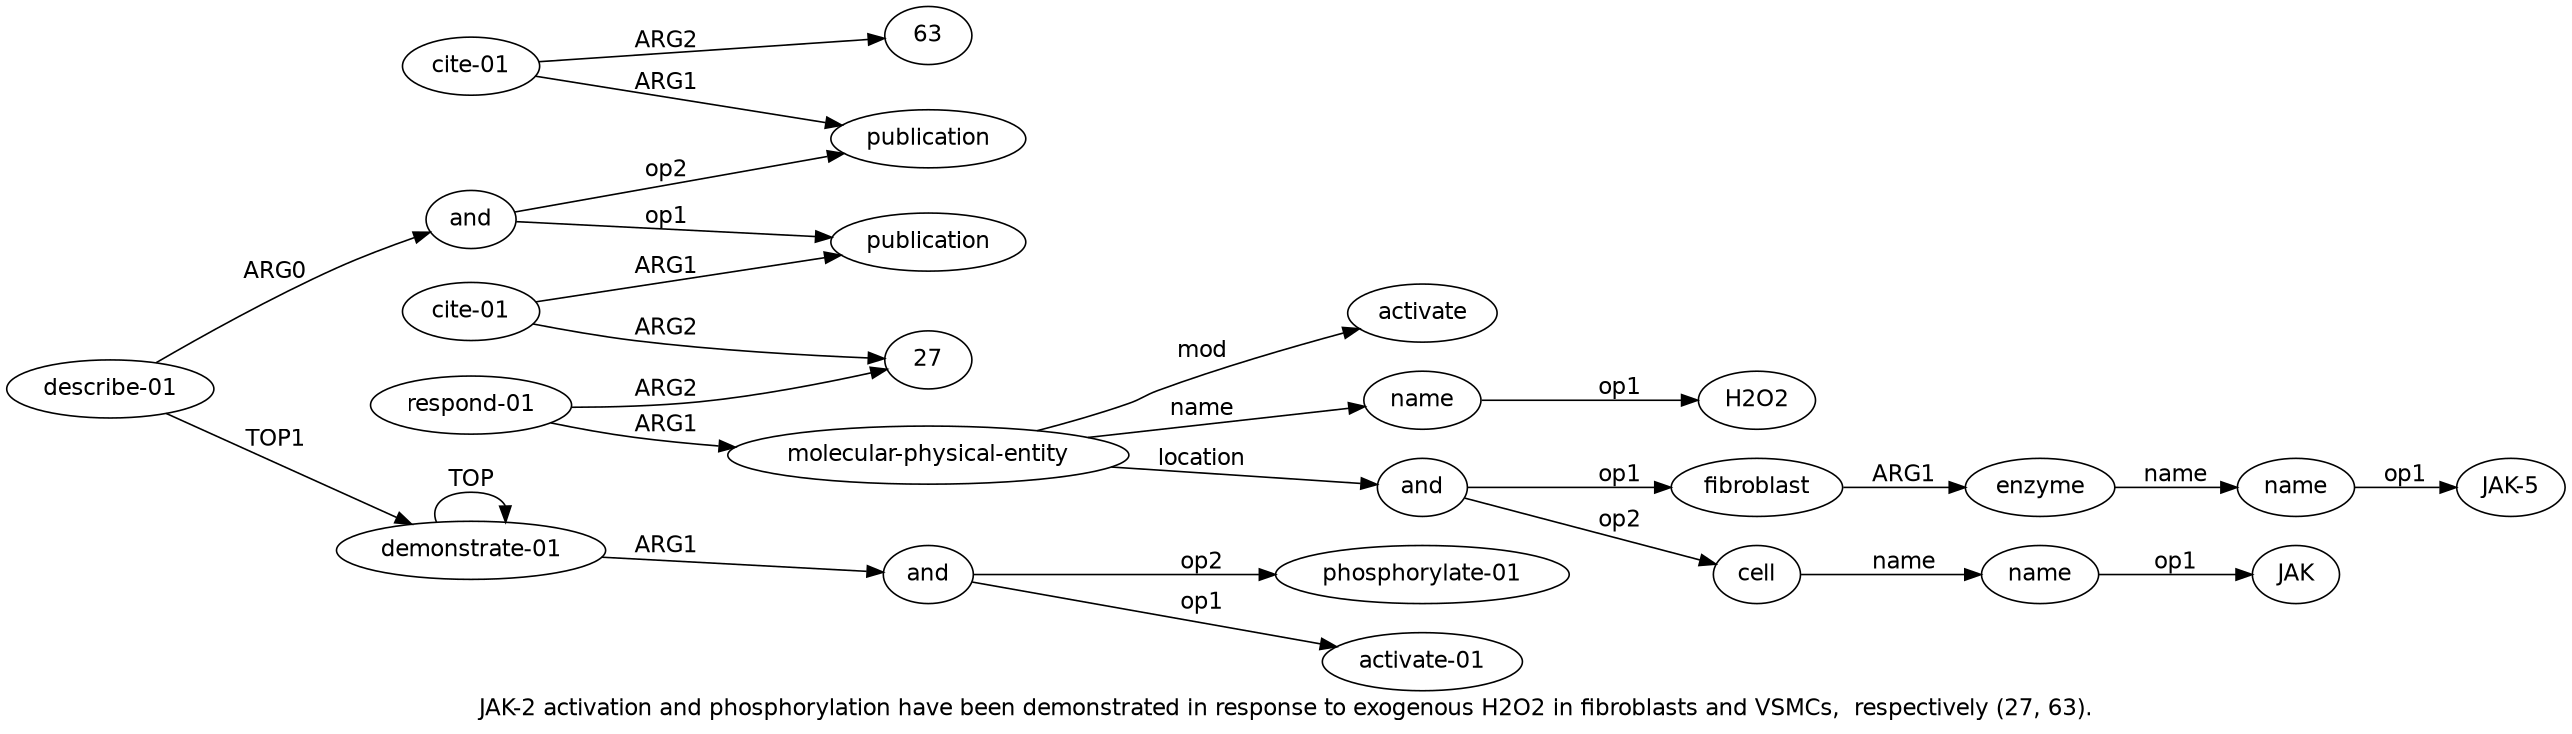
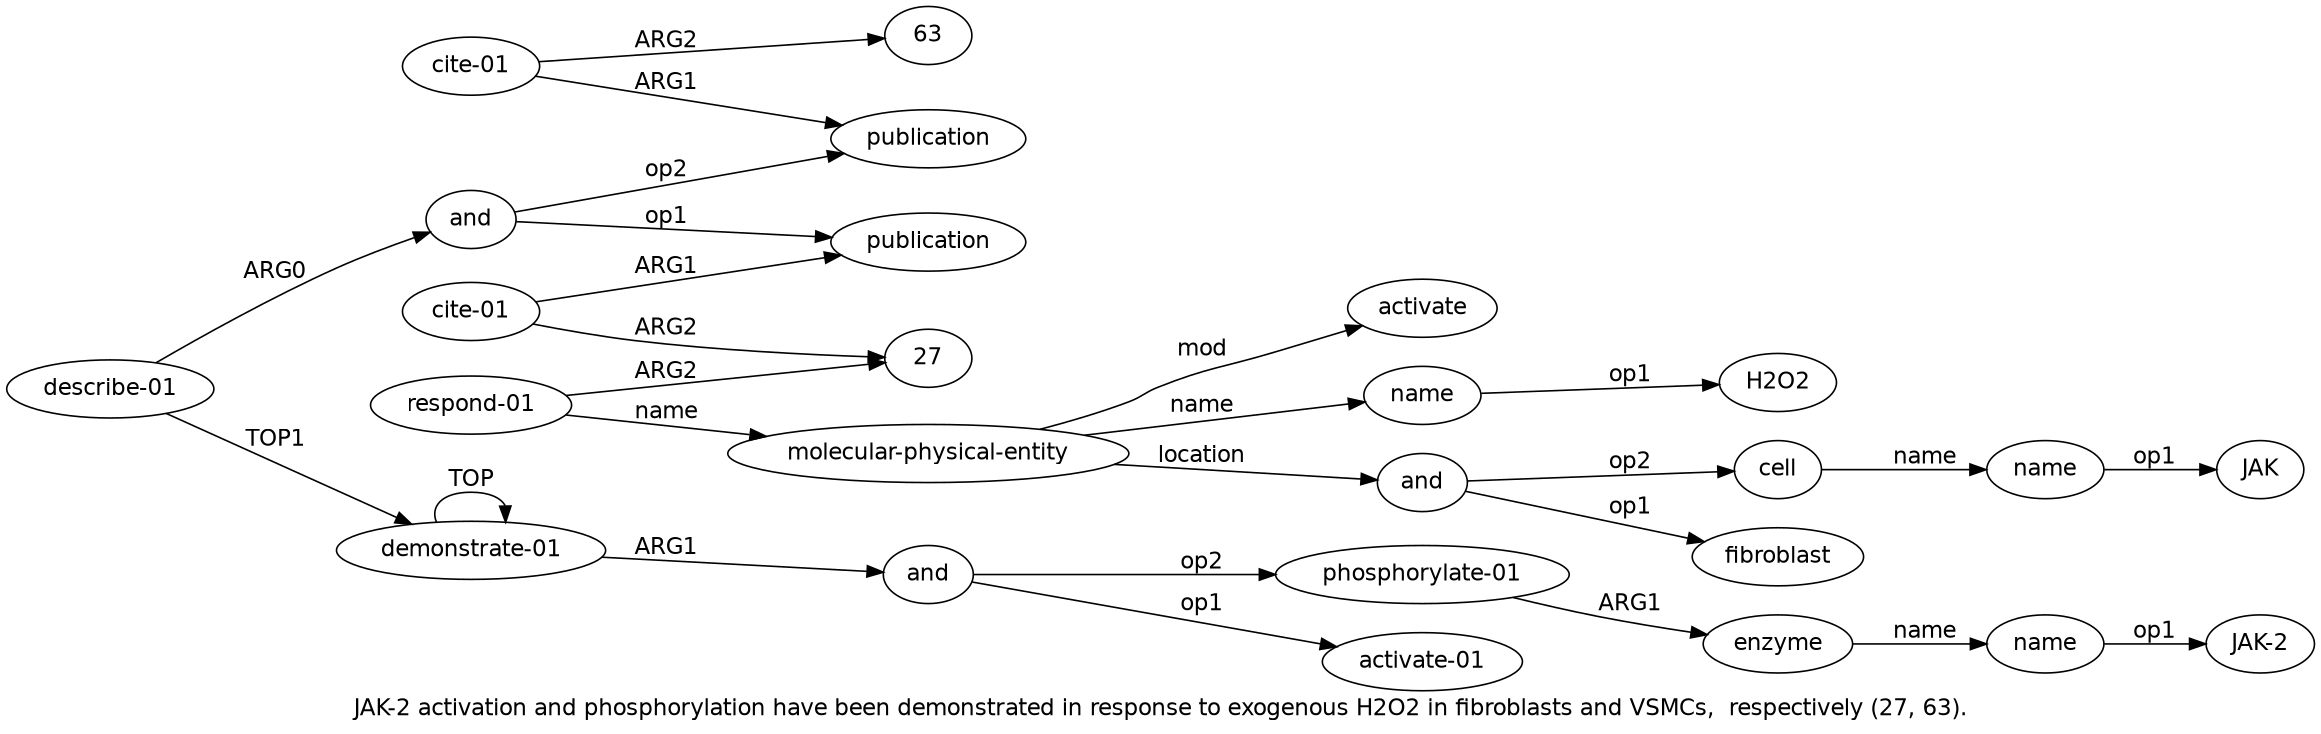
(667, 425) -> (667, 412)
(1896, 487) -> (1602, 617)
(2511, 487) -> (2260, 644)
